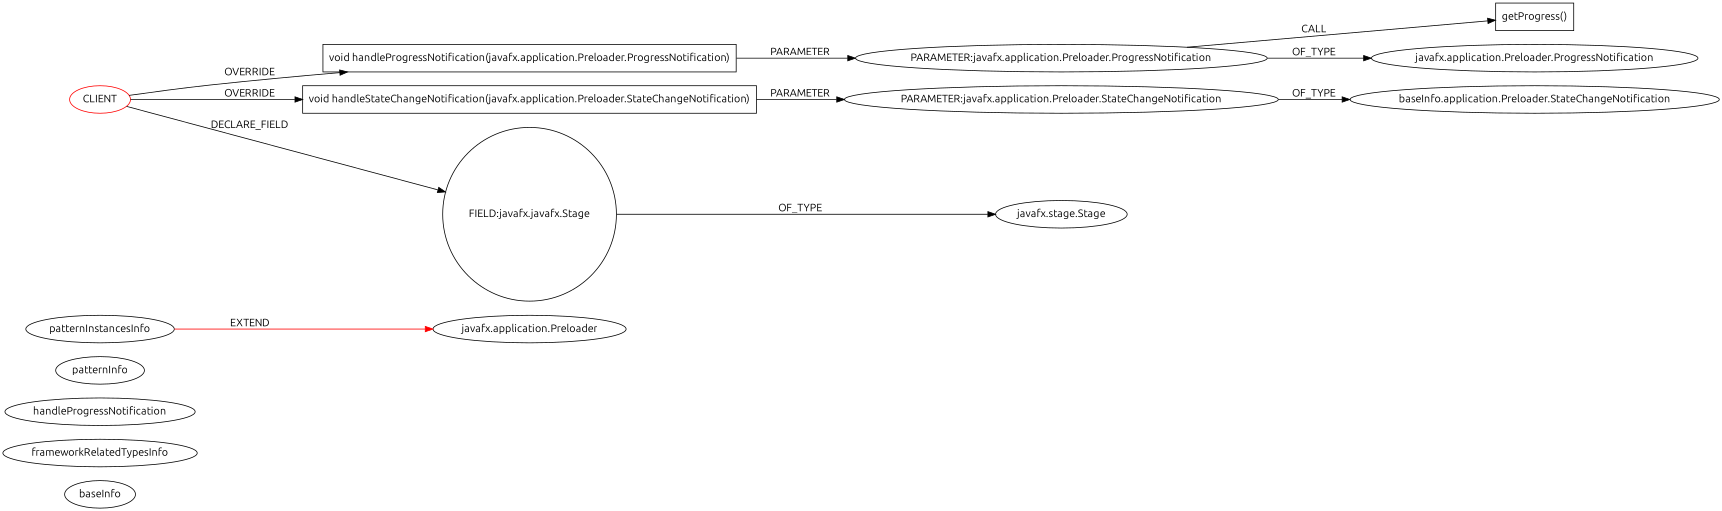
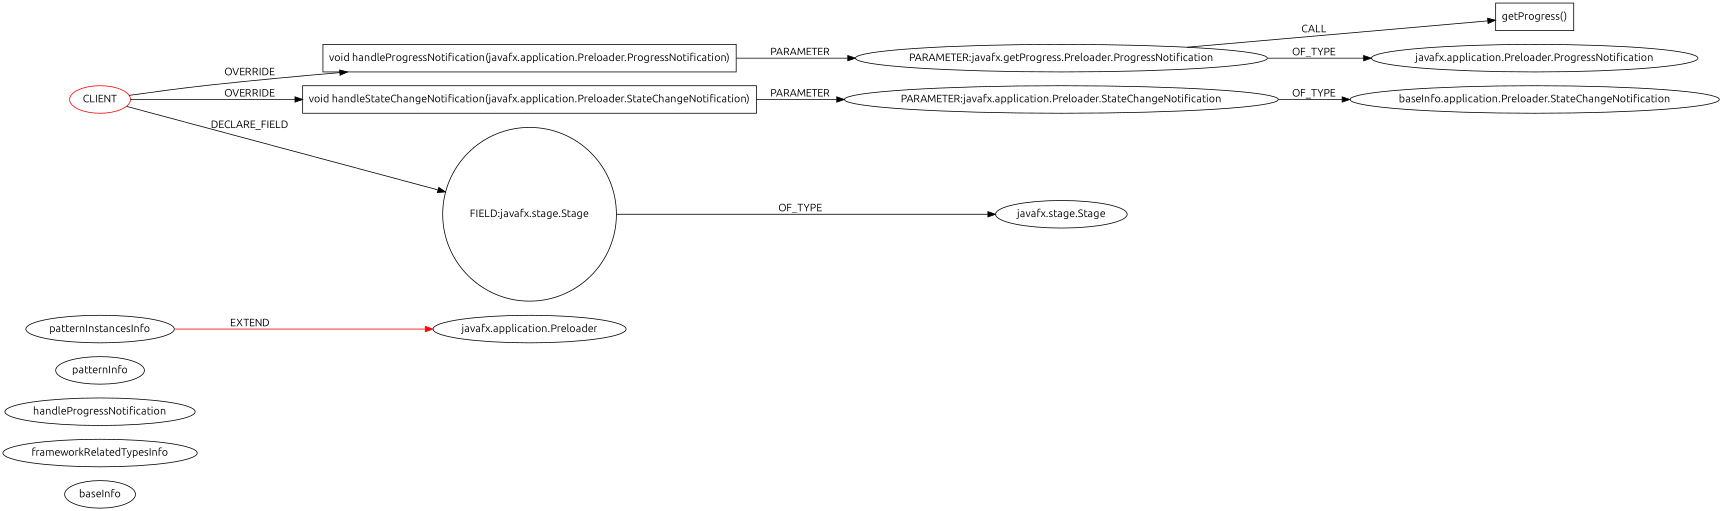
(1061, 58) -> (1061, 58)
(530, 214) -> (530, 214)
